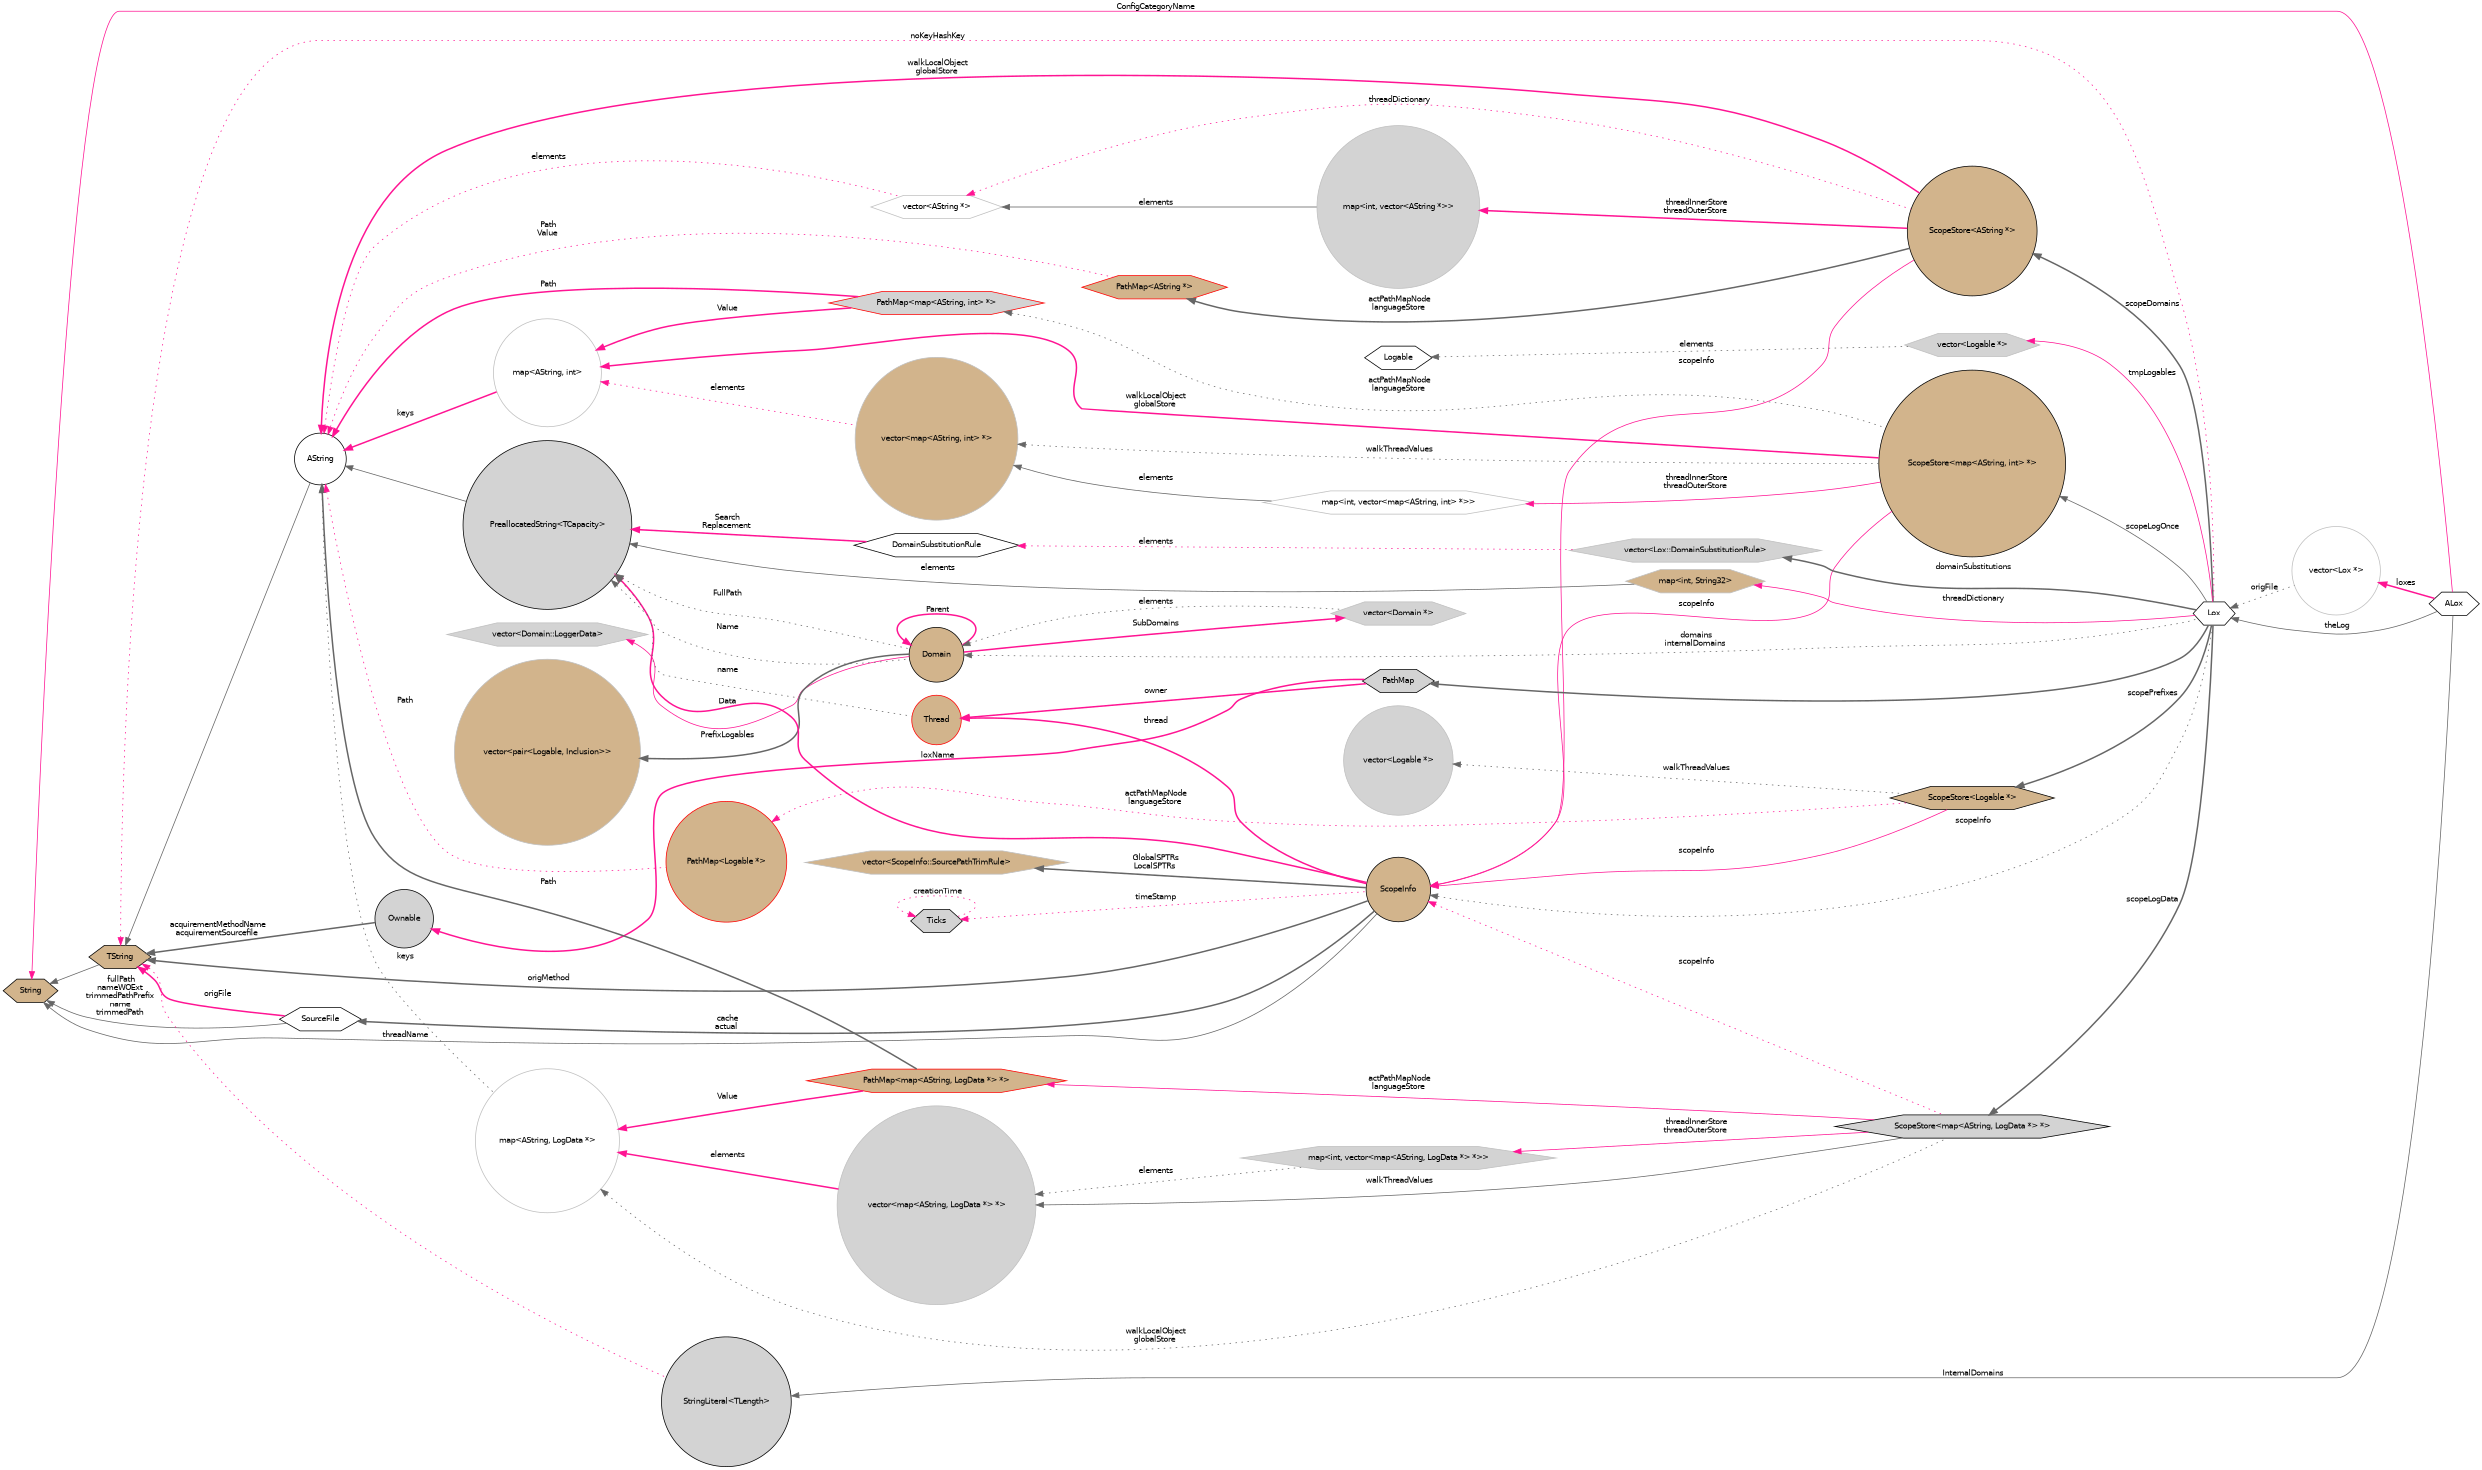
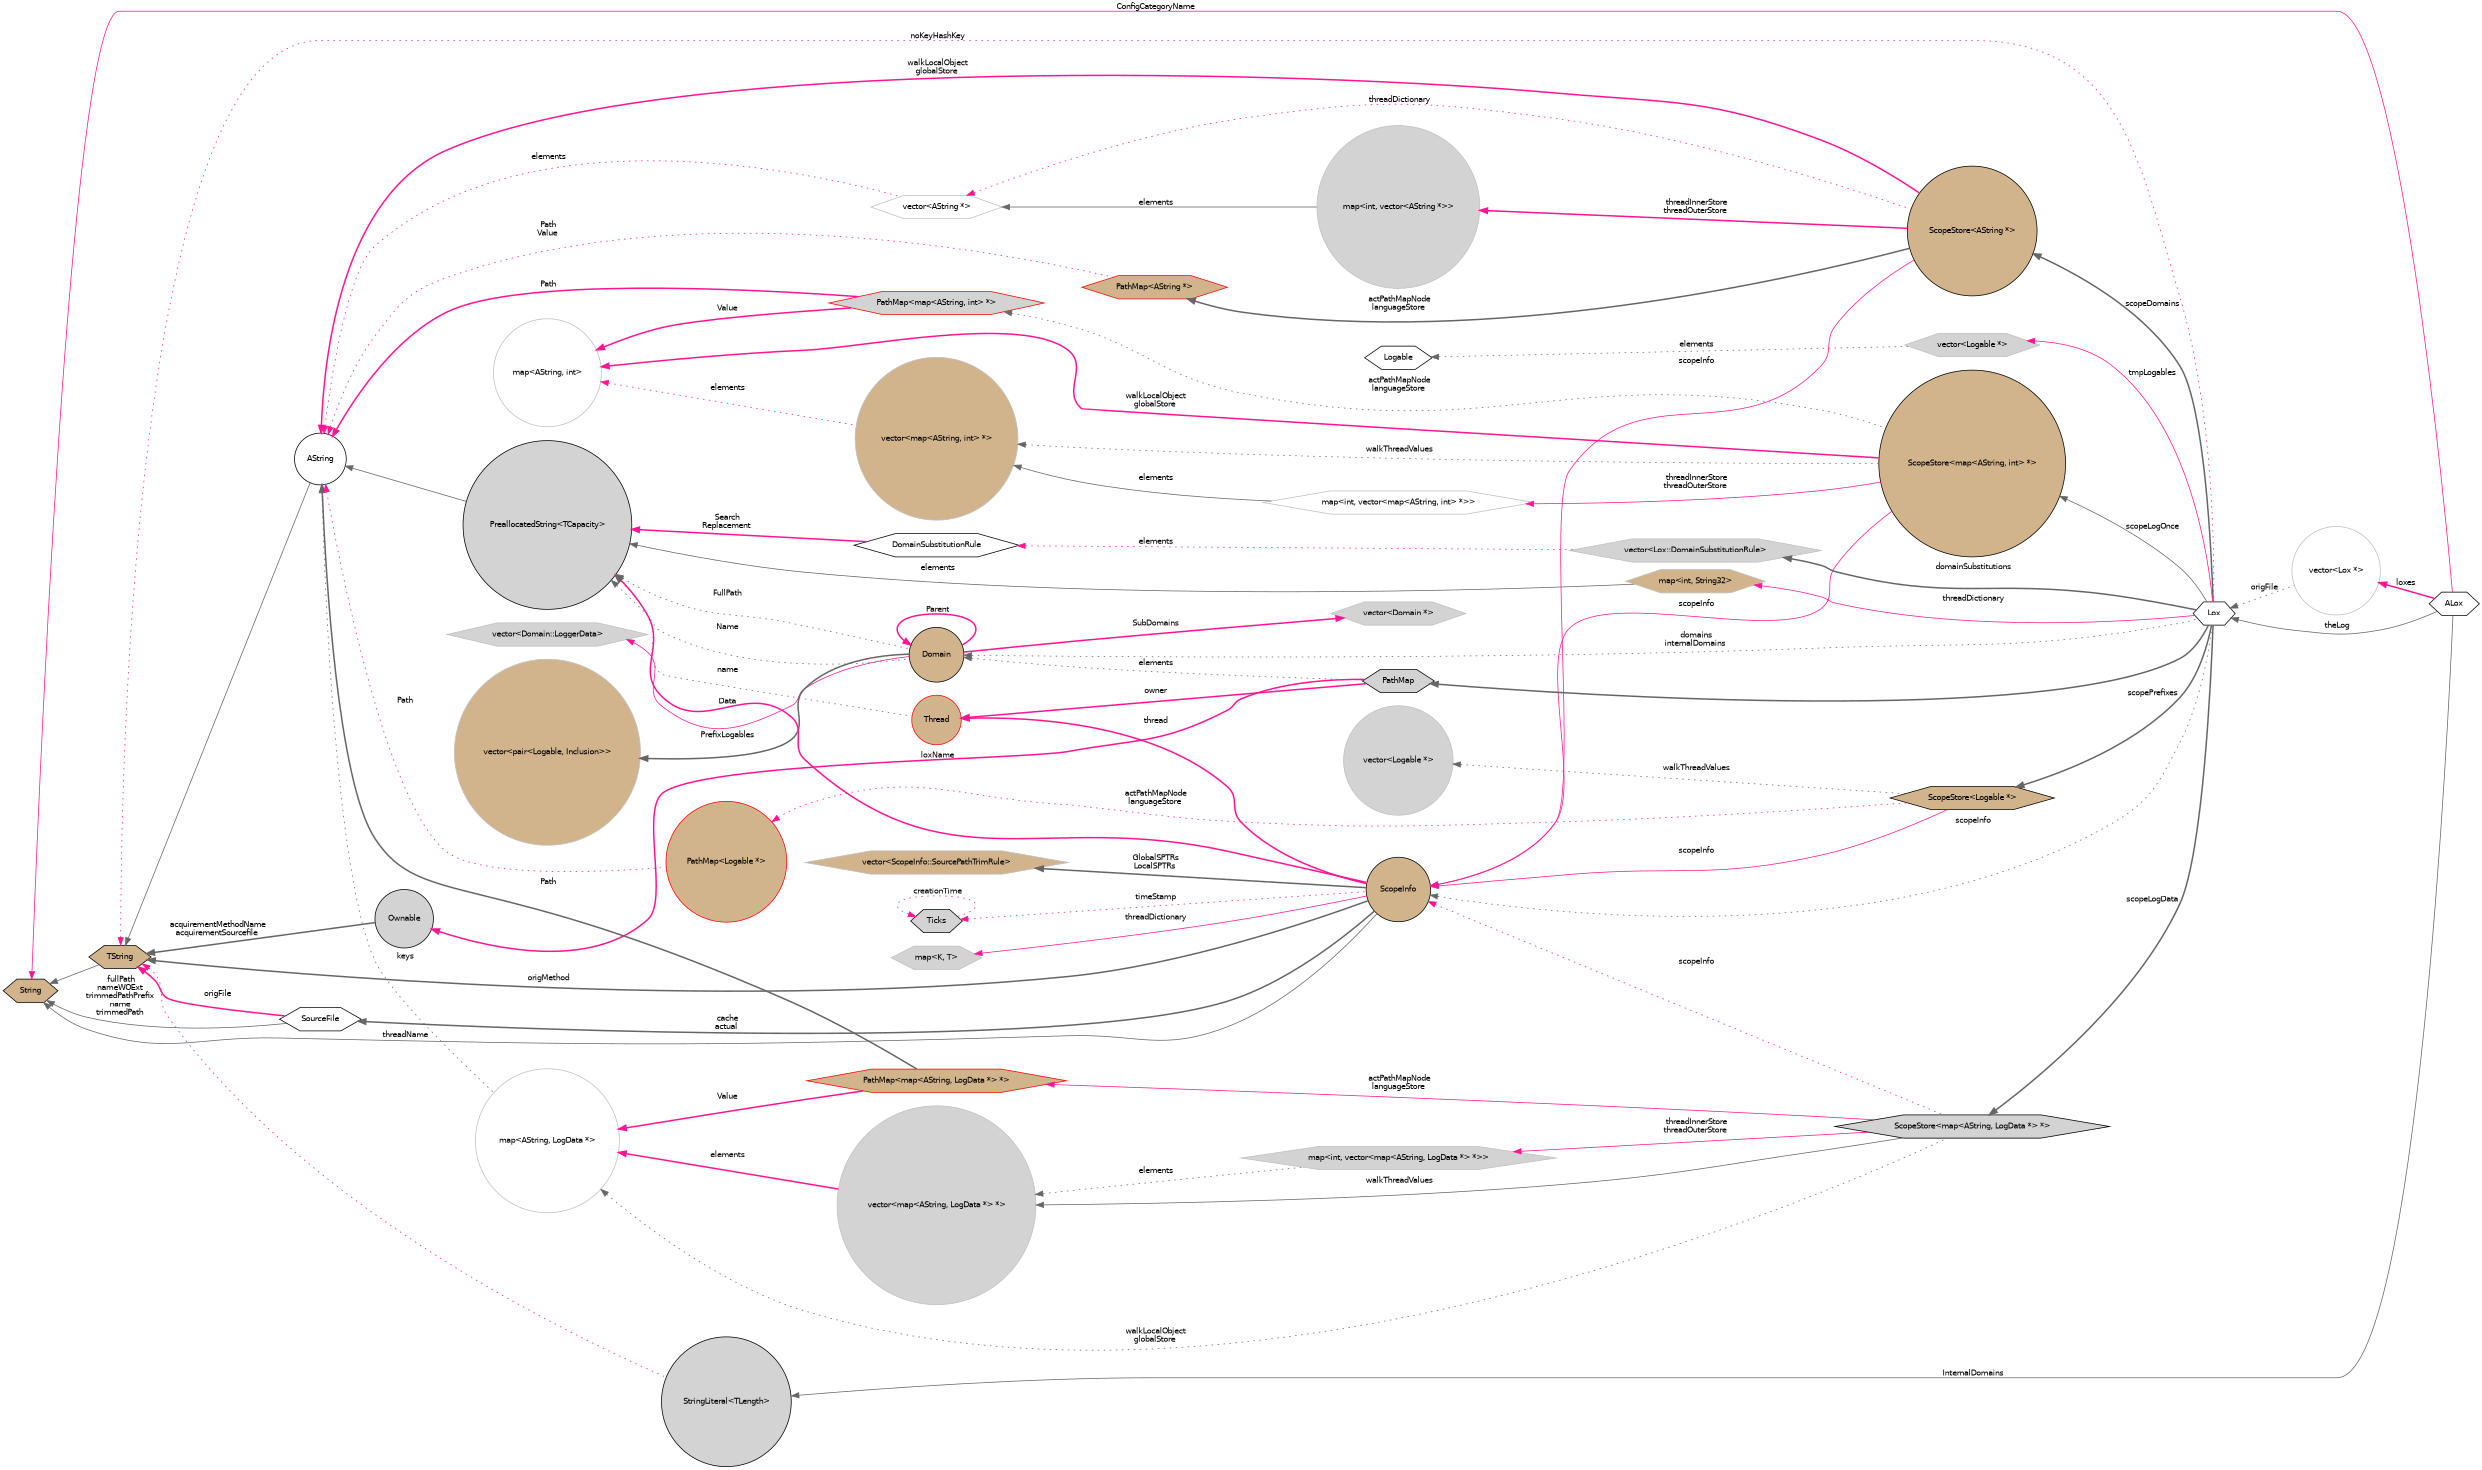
(424, 420) -> none
(1154, 608) -> (1167, 672)
none -> (937, 958)
